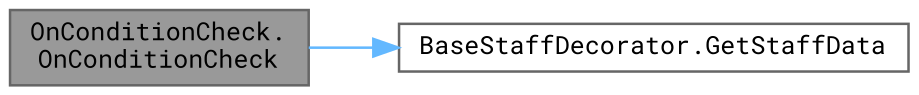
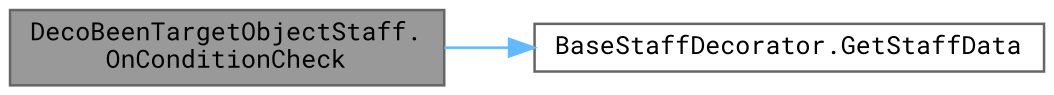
(159, 48) -> (227, 48)
